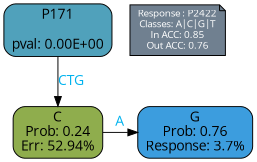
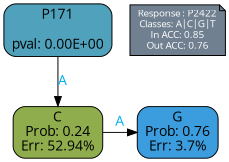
(72, 81) -> (63, 81)
(195, 132) -> (178, 132)
